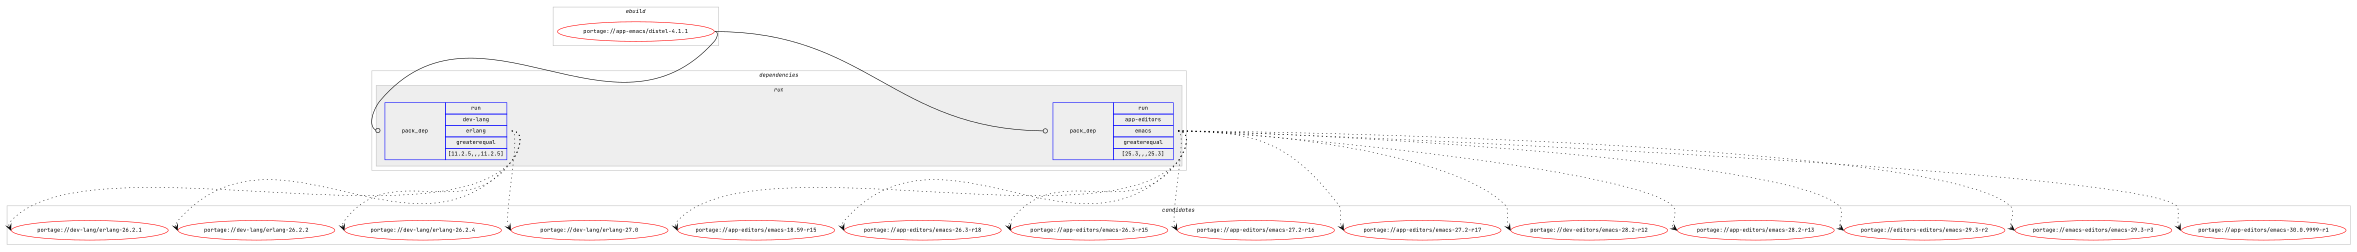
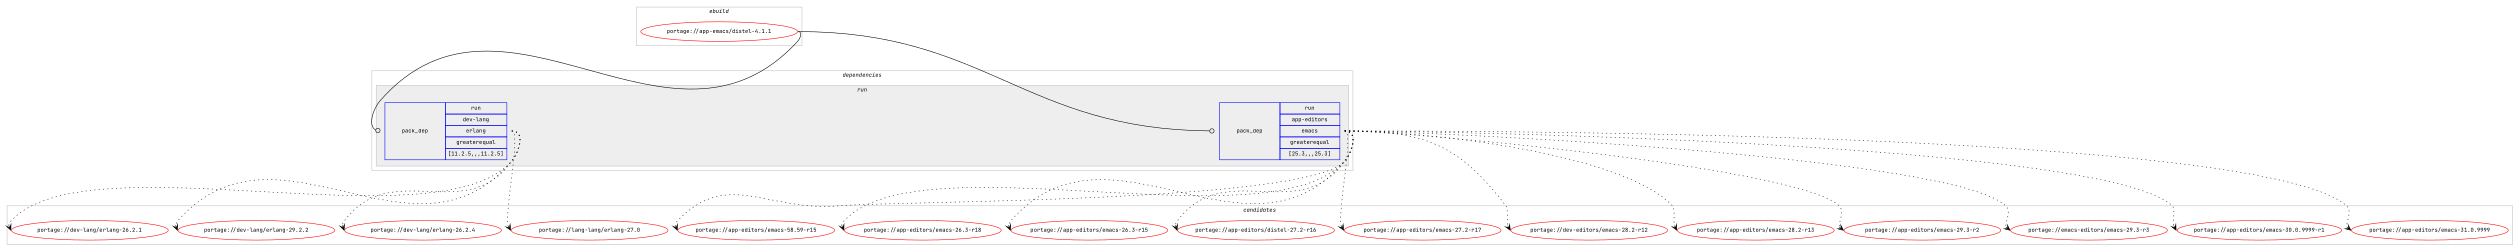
(256, 230) -> (256, 230)
(590, 230) -> (590, 230)
(756, 230) -> (756, 230)
(1256, 230) -> (1256, 230)
(1925, 230) -> (1922, 230)
none -> (2430, 230)
